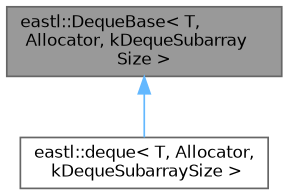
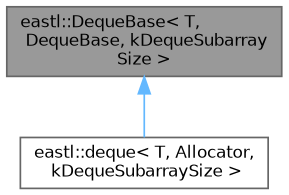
(144, 42) -> (144, 42)
